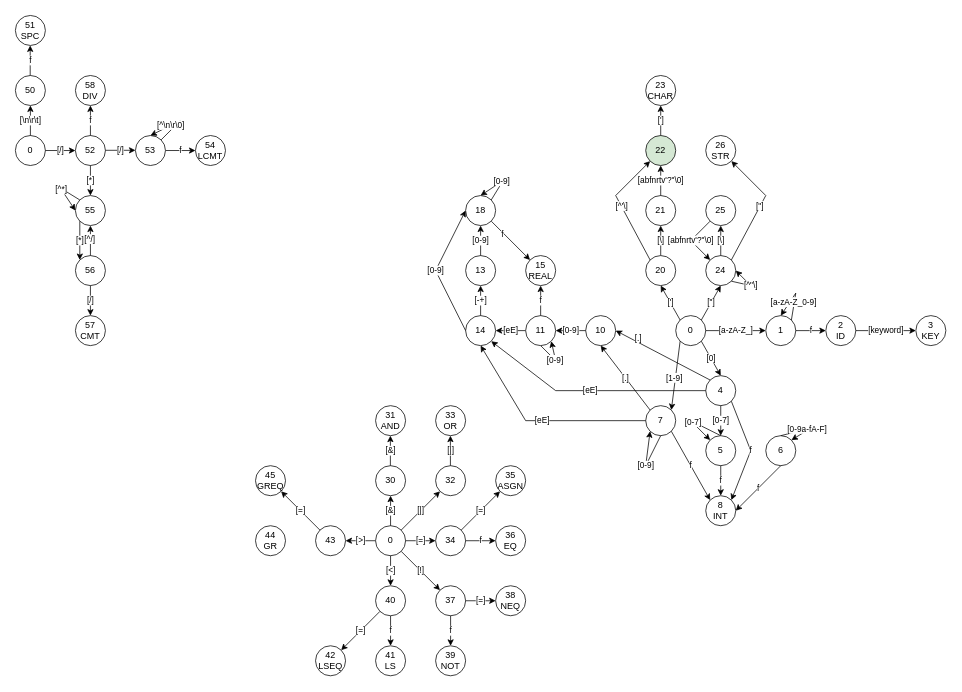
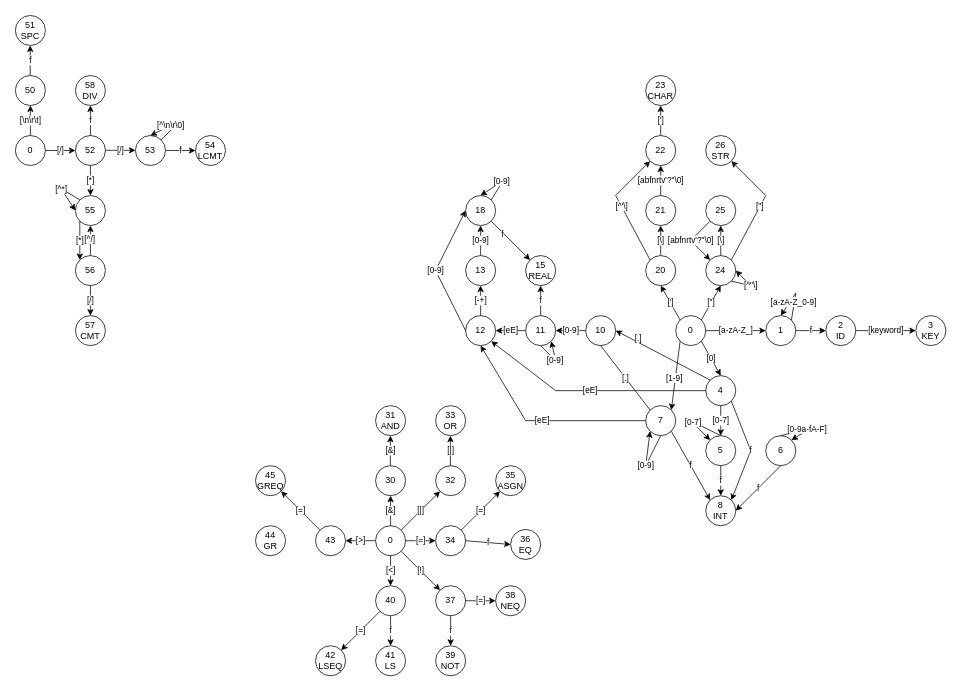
(660, 150) -> (660, 150)
(480, 330) -> (480, 330)
(604, 350) -> (603, 349)
(510, 540) -> (525, 544)
